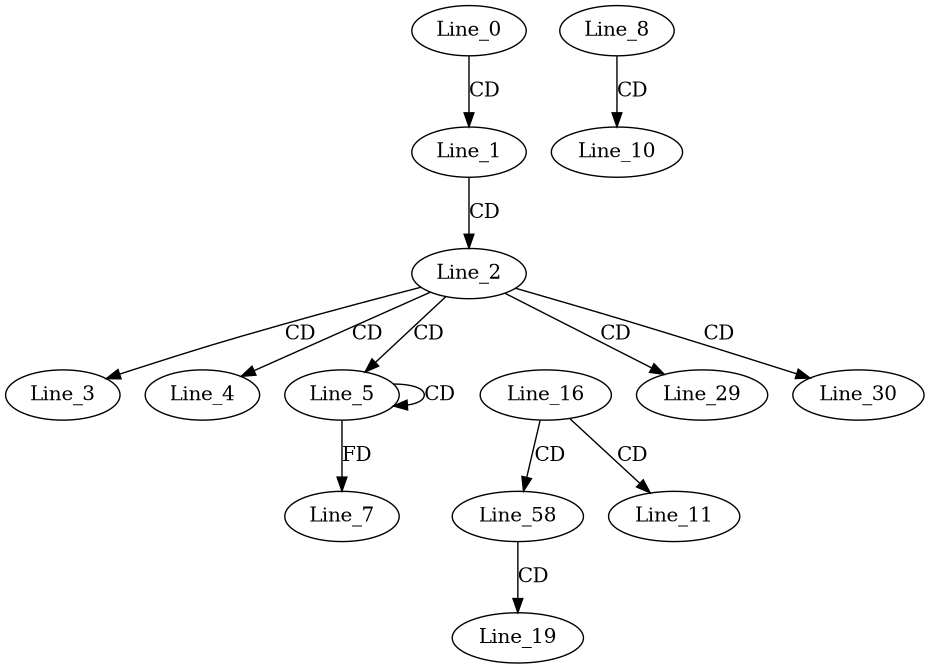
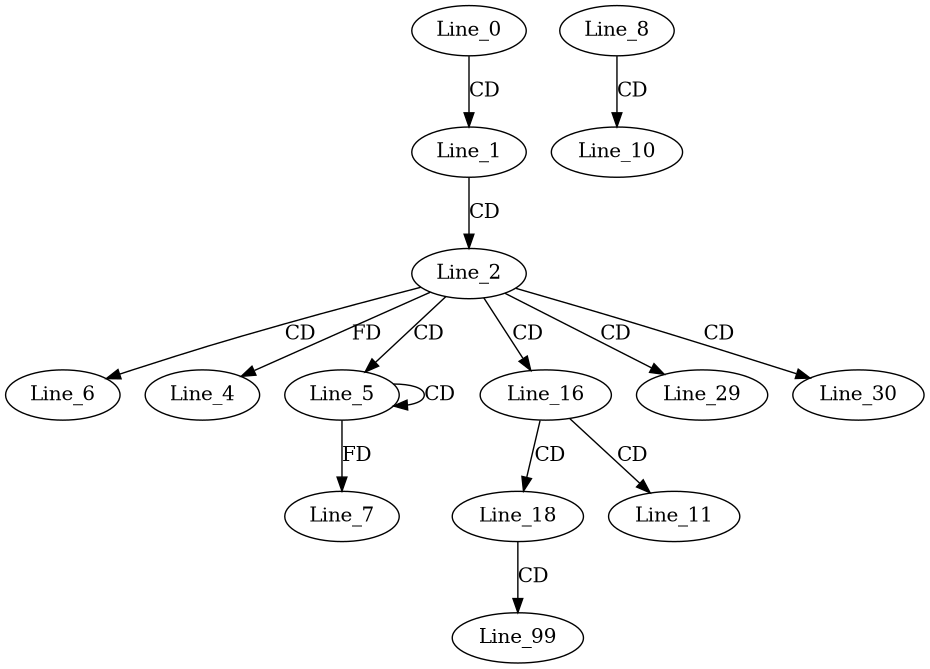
none -> (503, 328)
(367, 334) -> (367, 334)
(63, 395) -> (63, 395)
(518, 516) -> (518, 516)
(518, 638) -> (518, 638)
